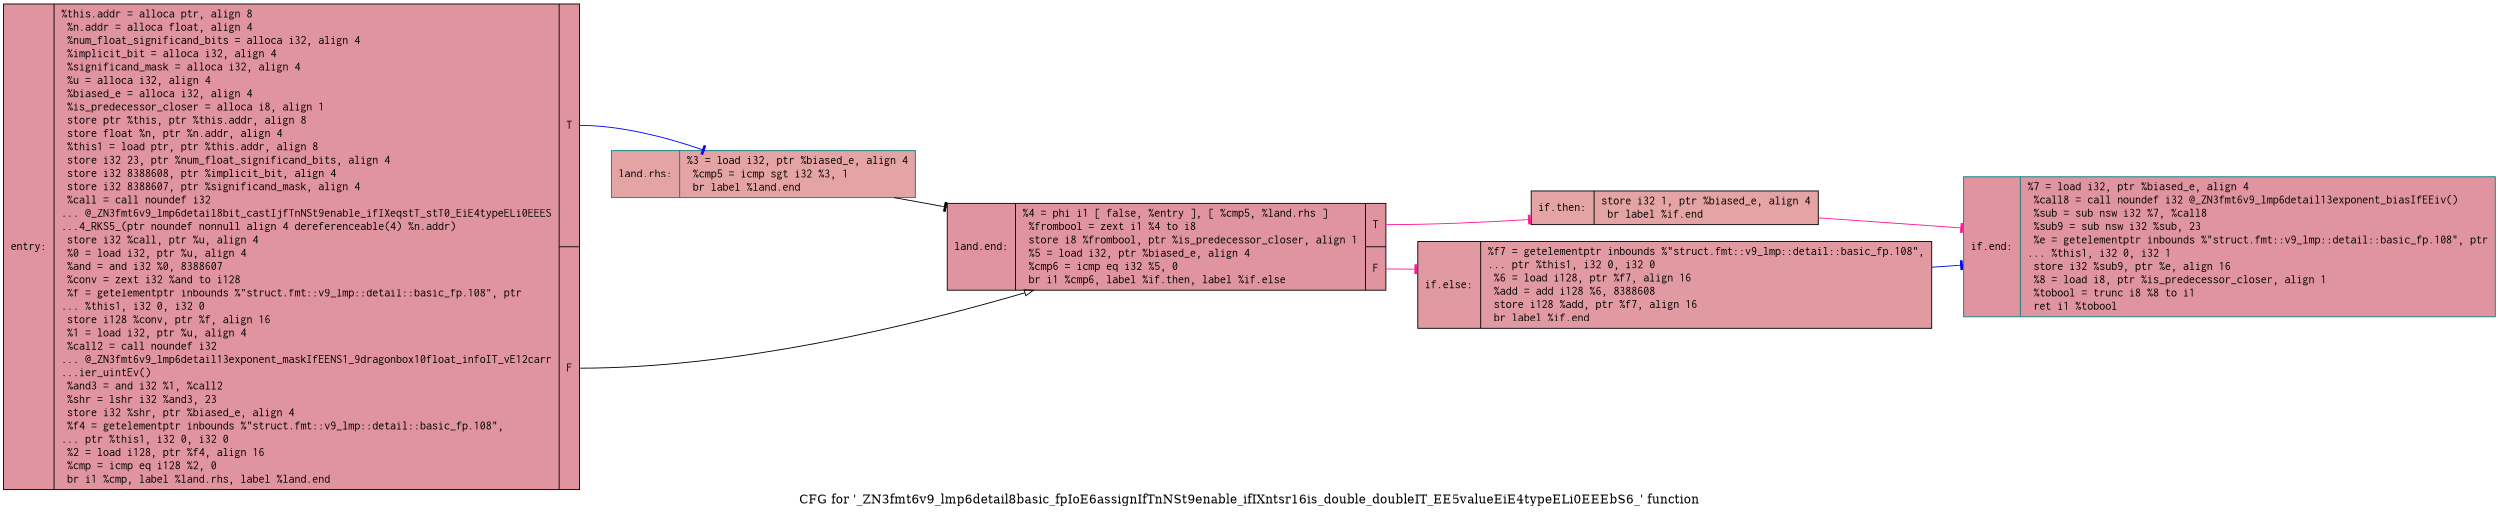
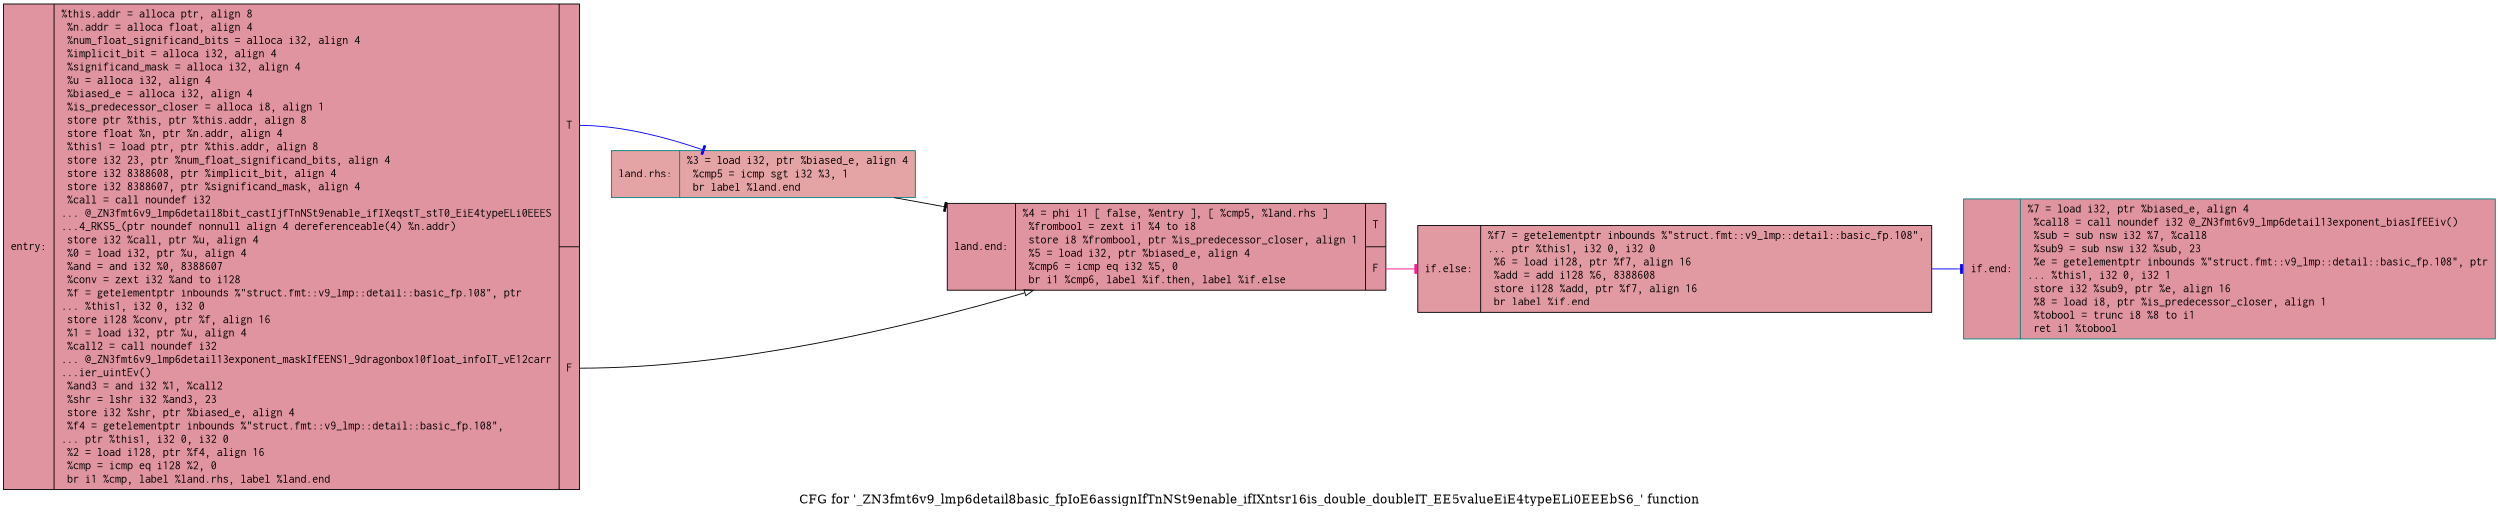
(1675, 208) -> none
